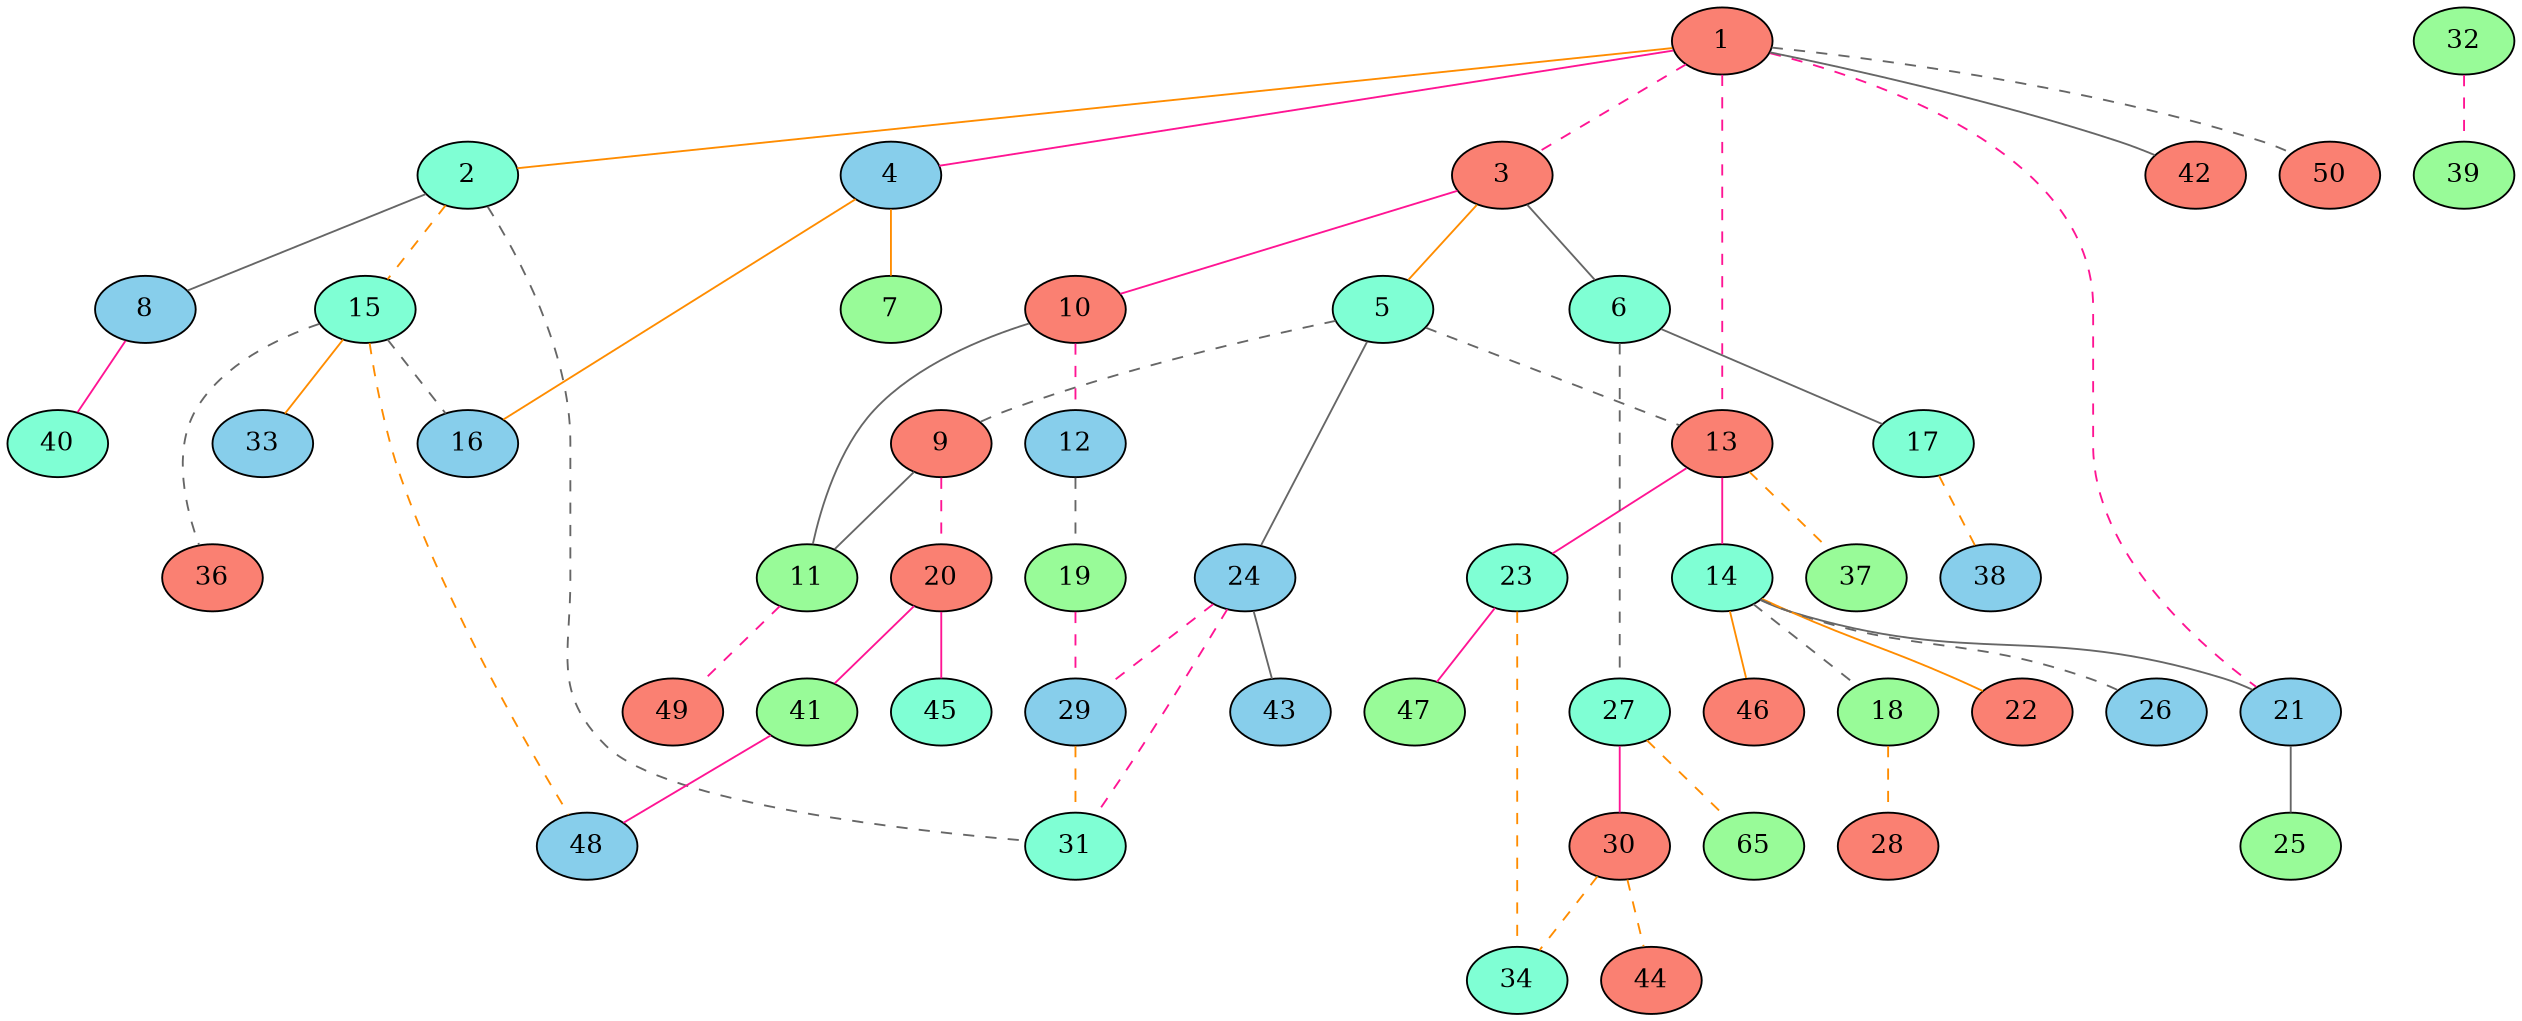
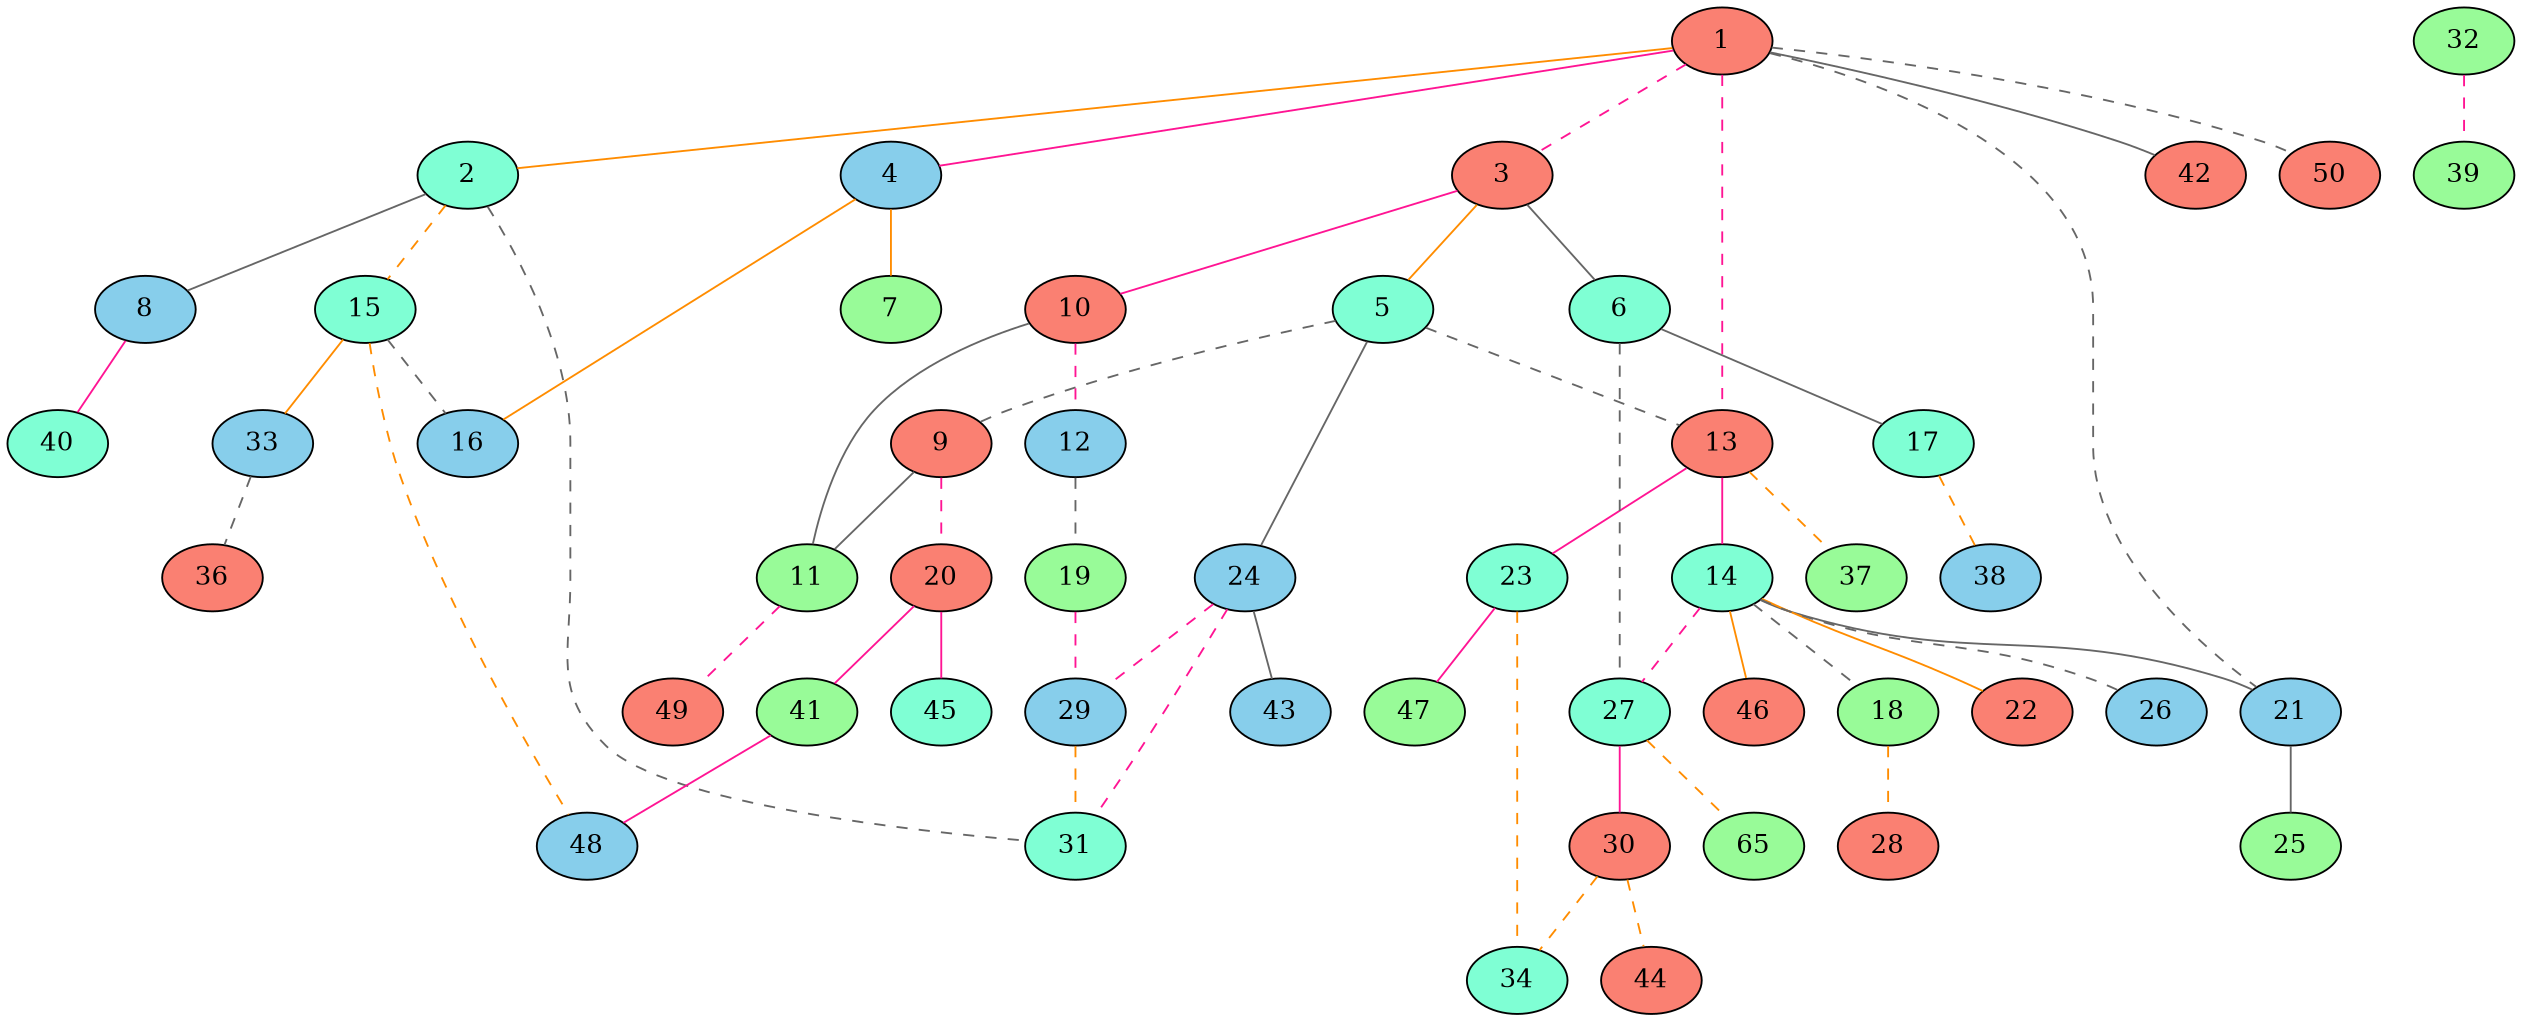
(2093, 307) -> (2093, 307)
(200, 404) -> (238, 510)
none -> (1671, 645)
